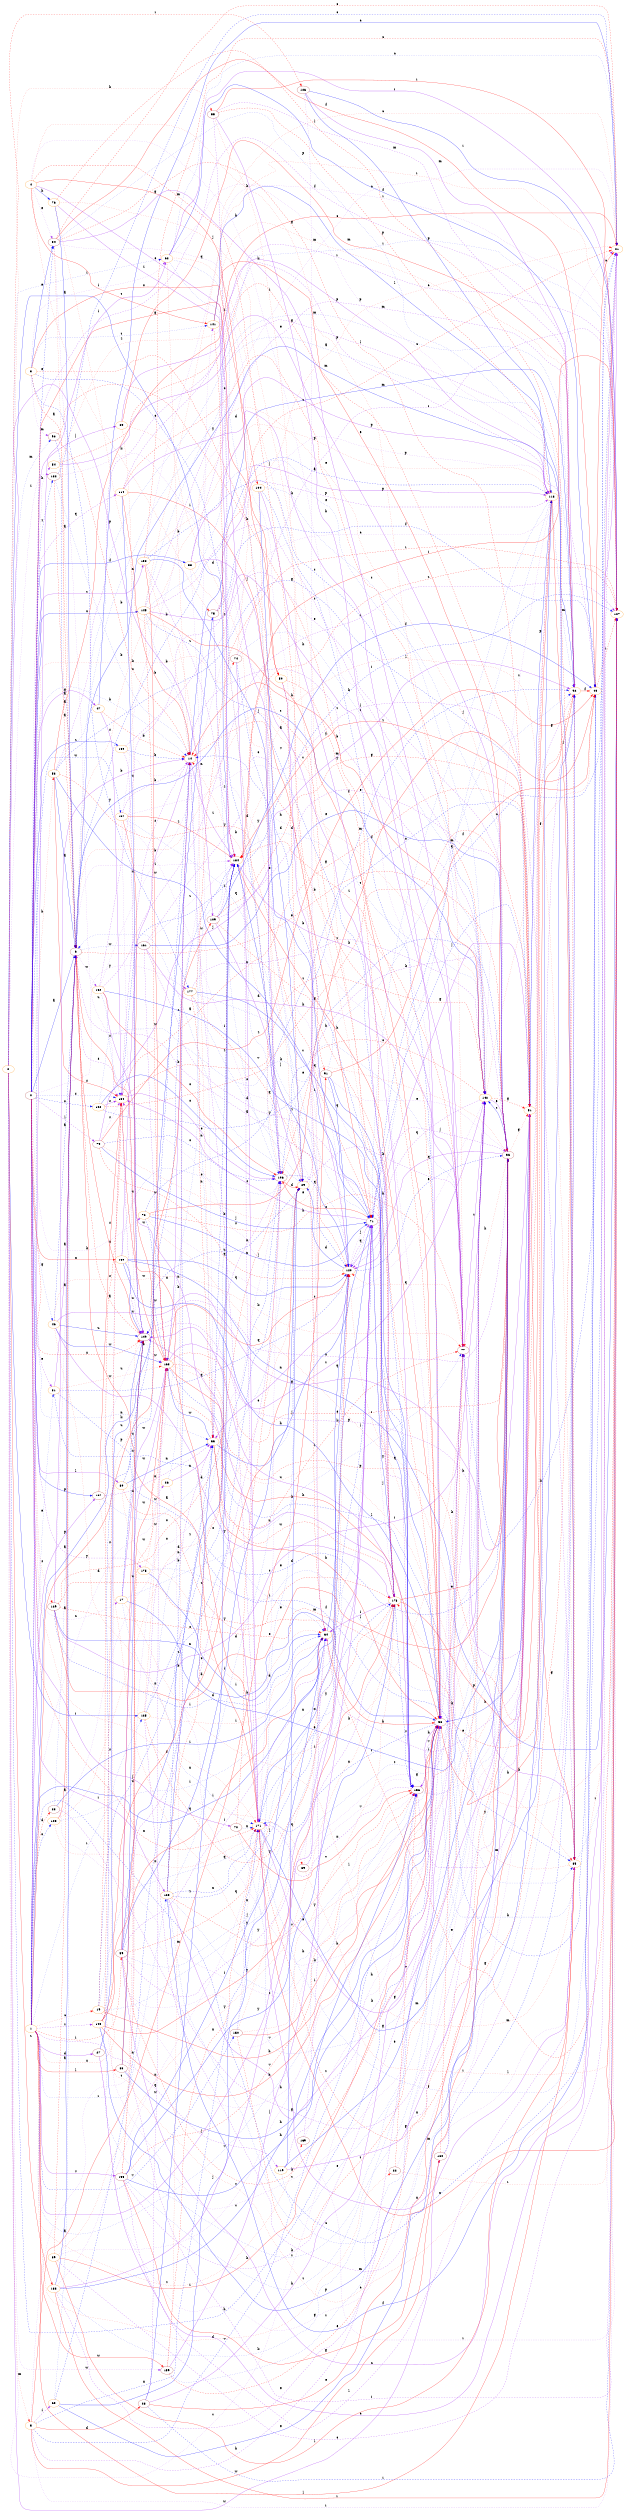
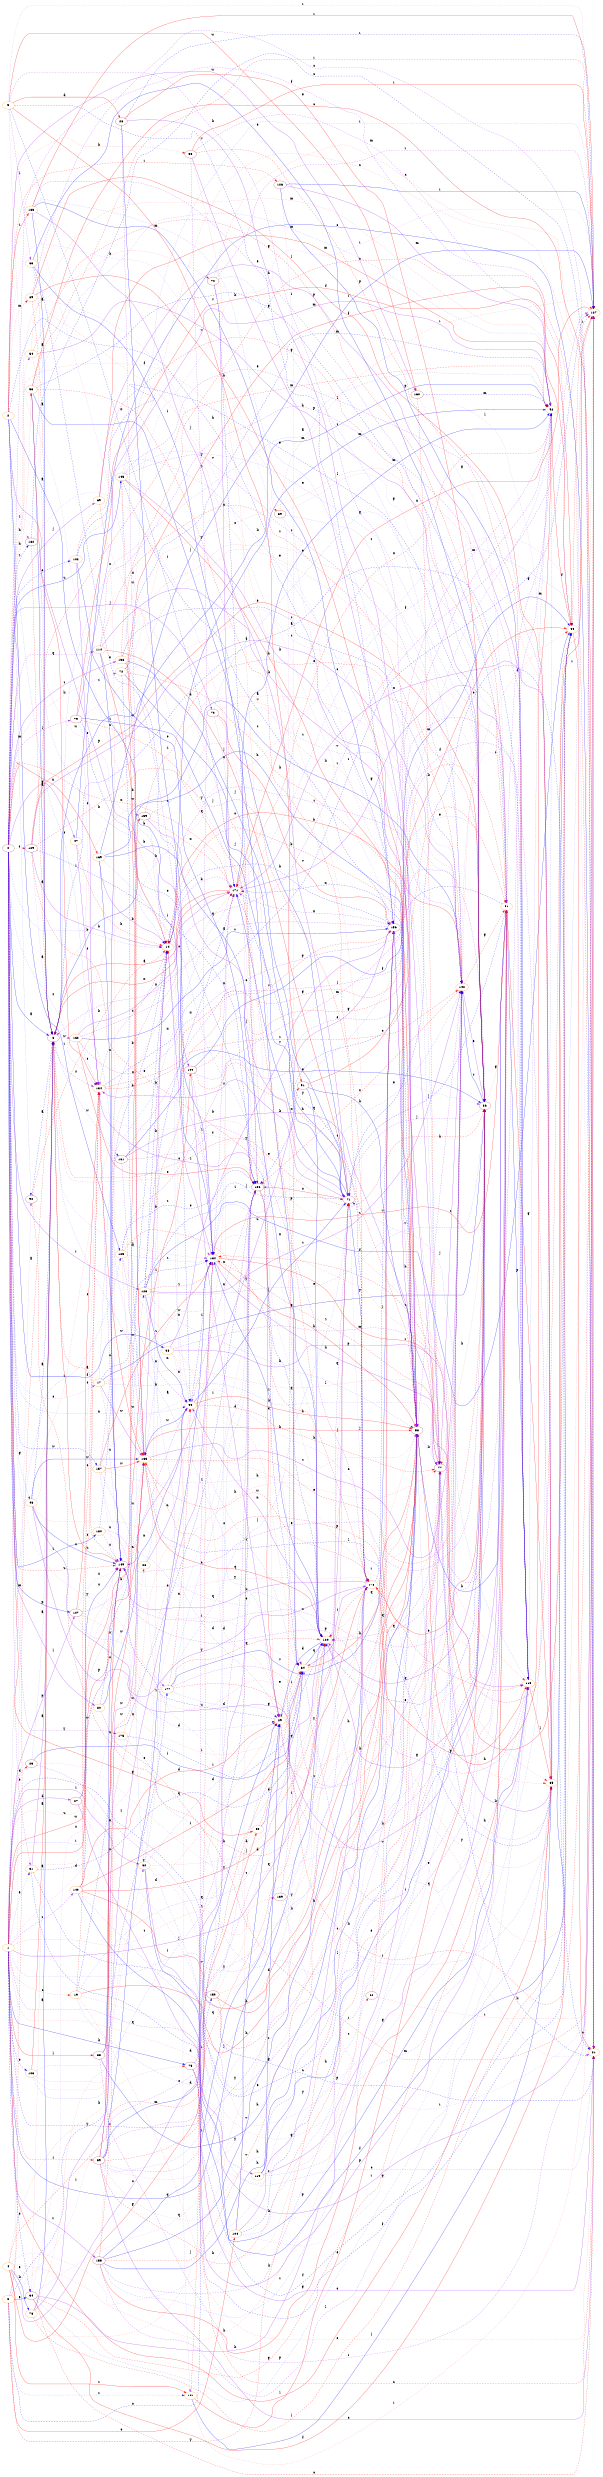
(284, 245) -> (337, 60)
(225, 1682) -> (238, 1778)
(261, 1687) -> none
(10, 1747) -> (12, 350)
